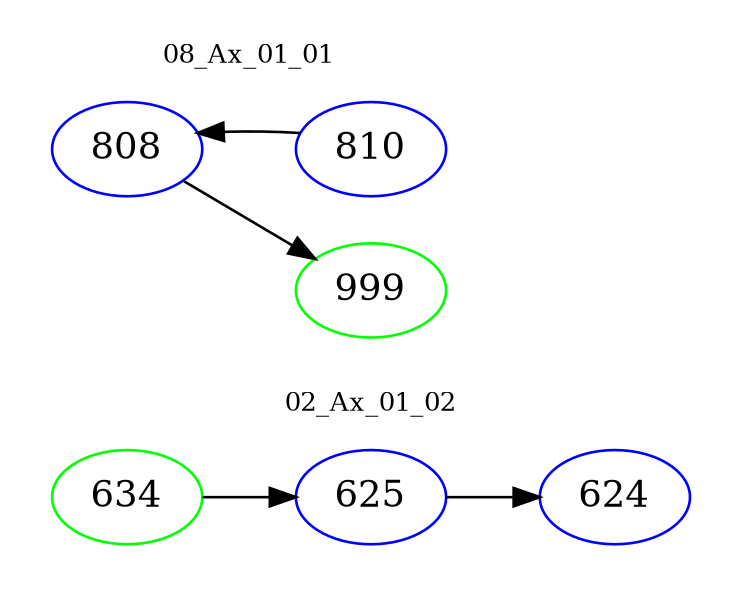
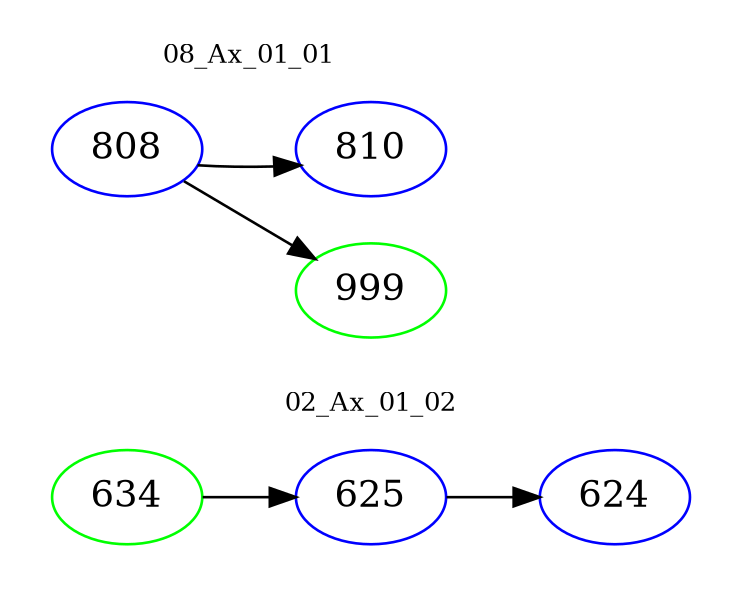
(262, 132) -> (236, 167)
